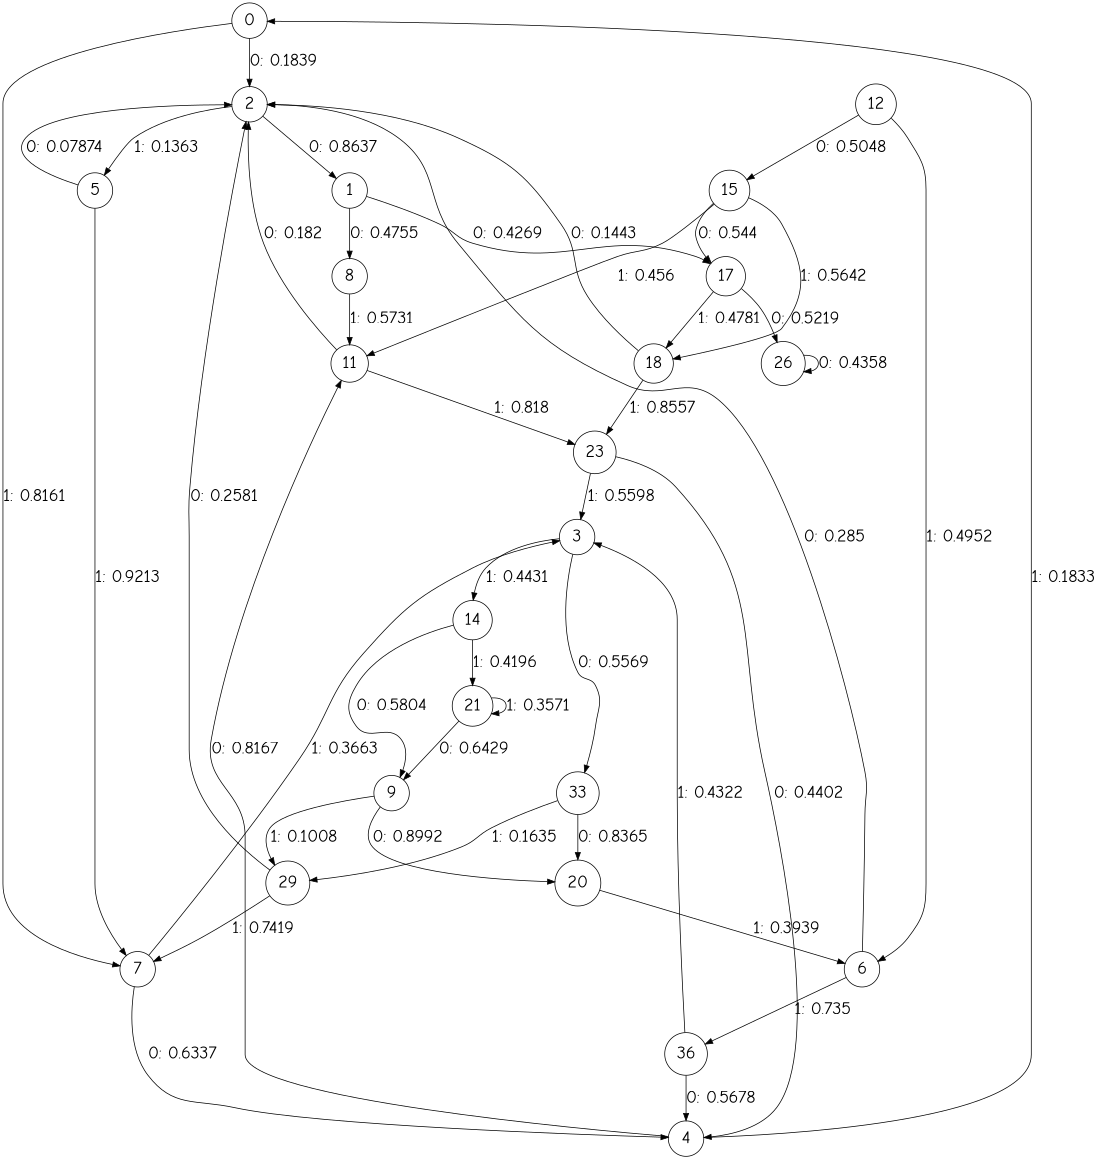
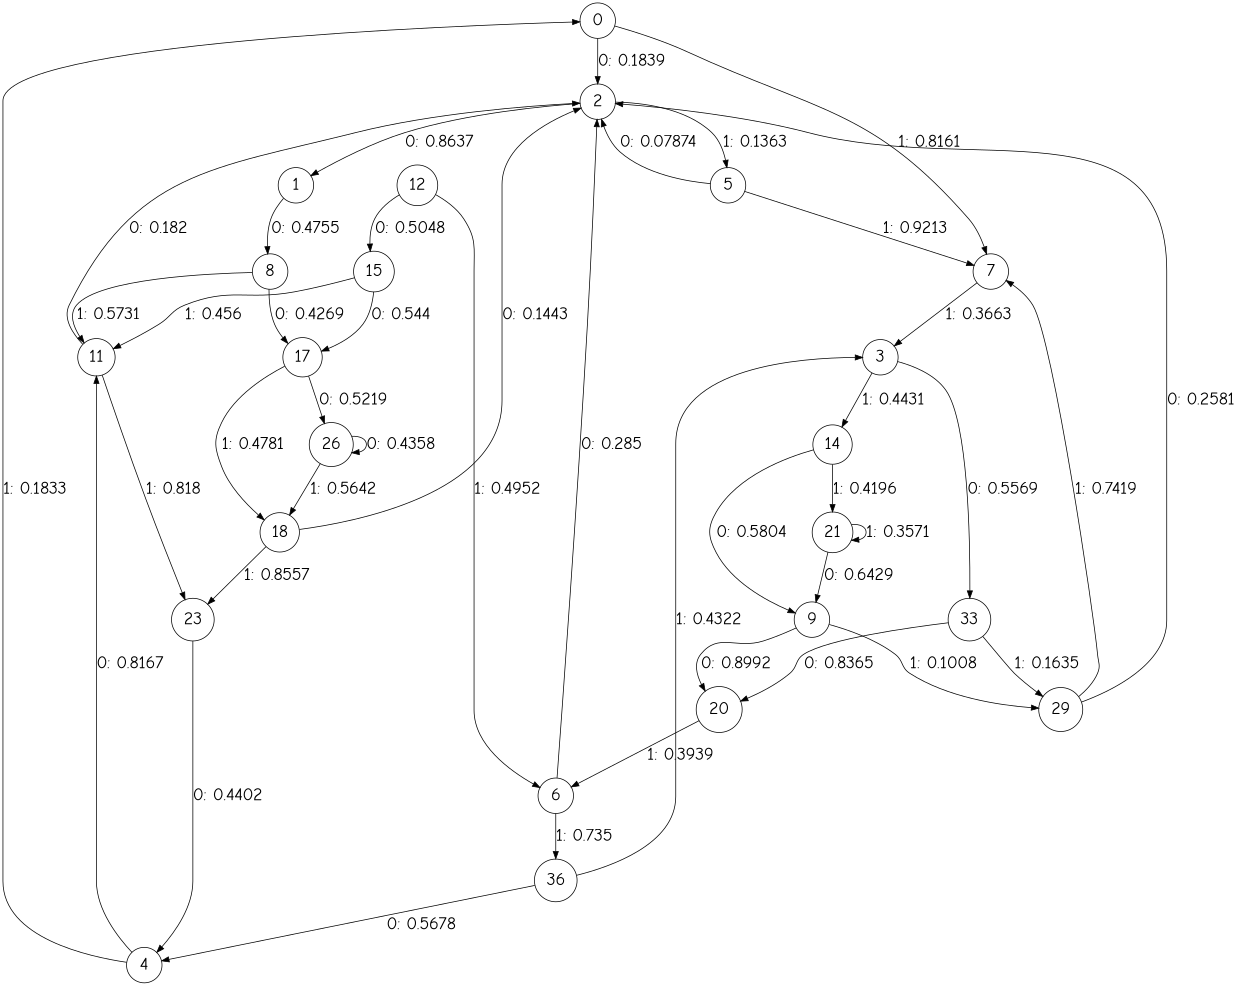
(531, 253) -> (272, 315)
(794, 307) -> (307, 486)
(586, 493) -> none
(354, 1122) -> none
